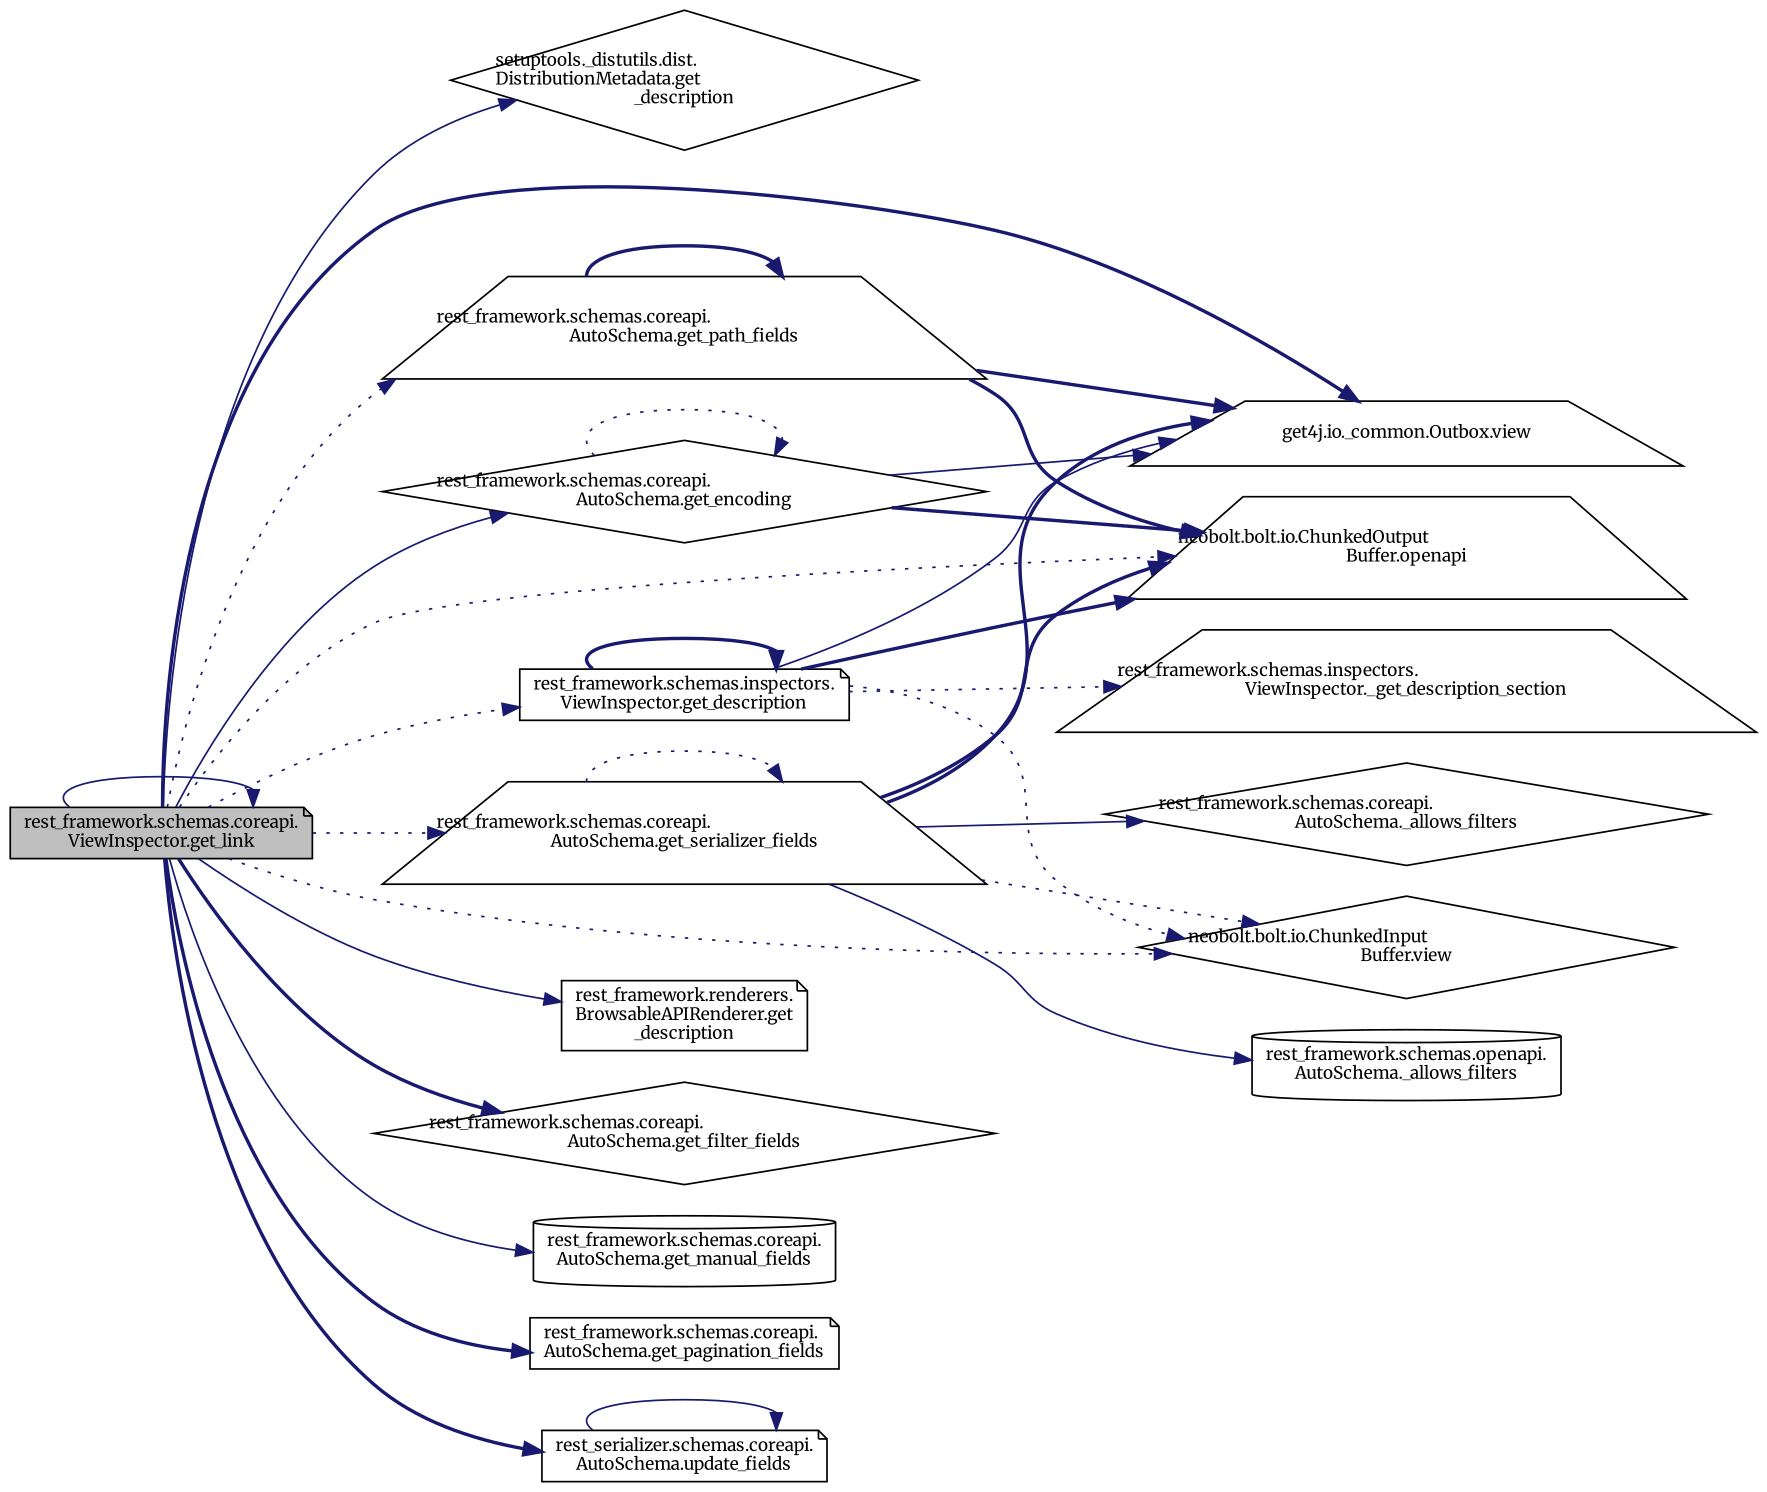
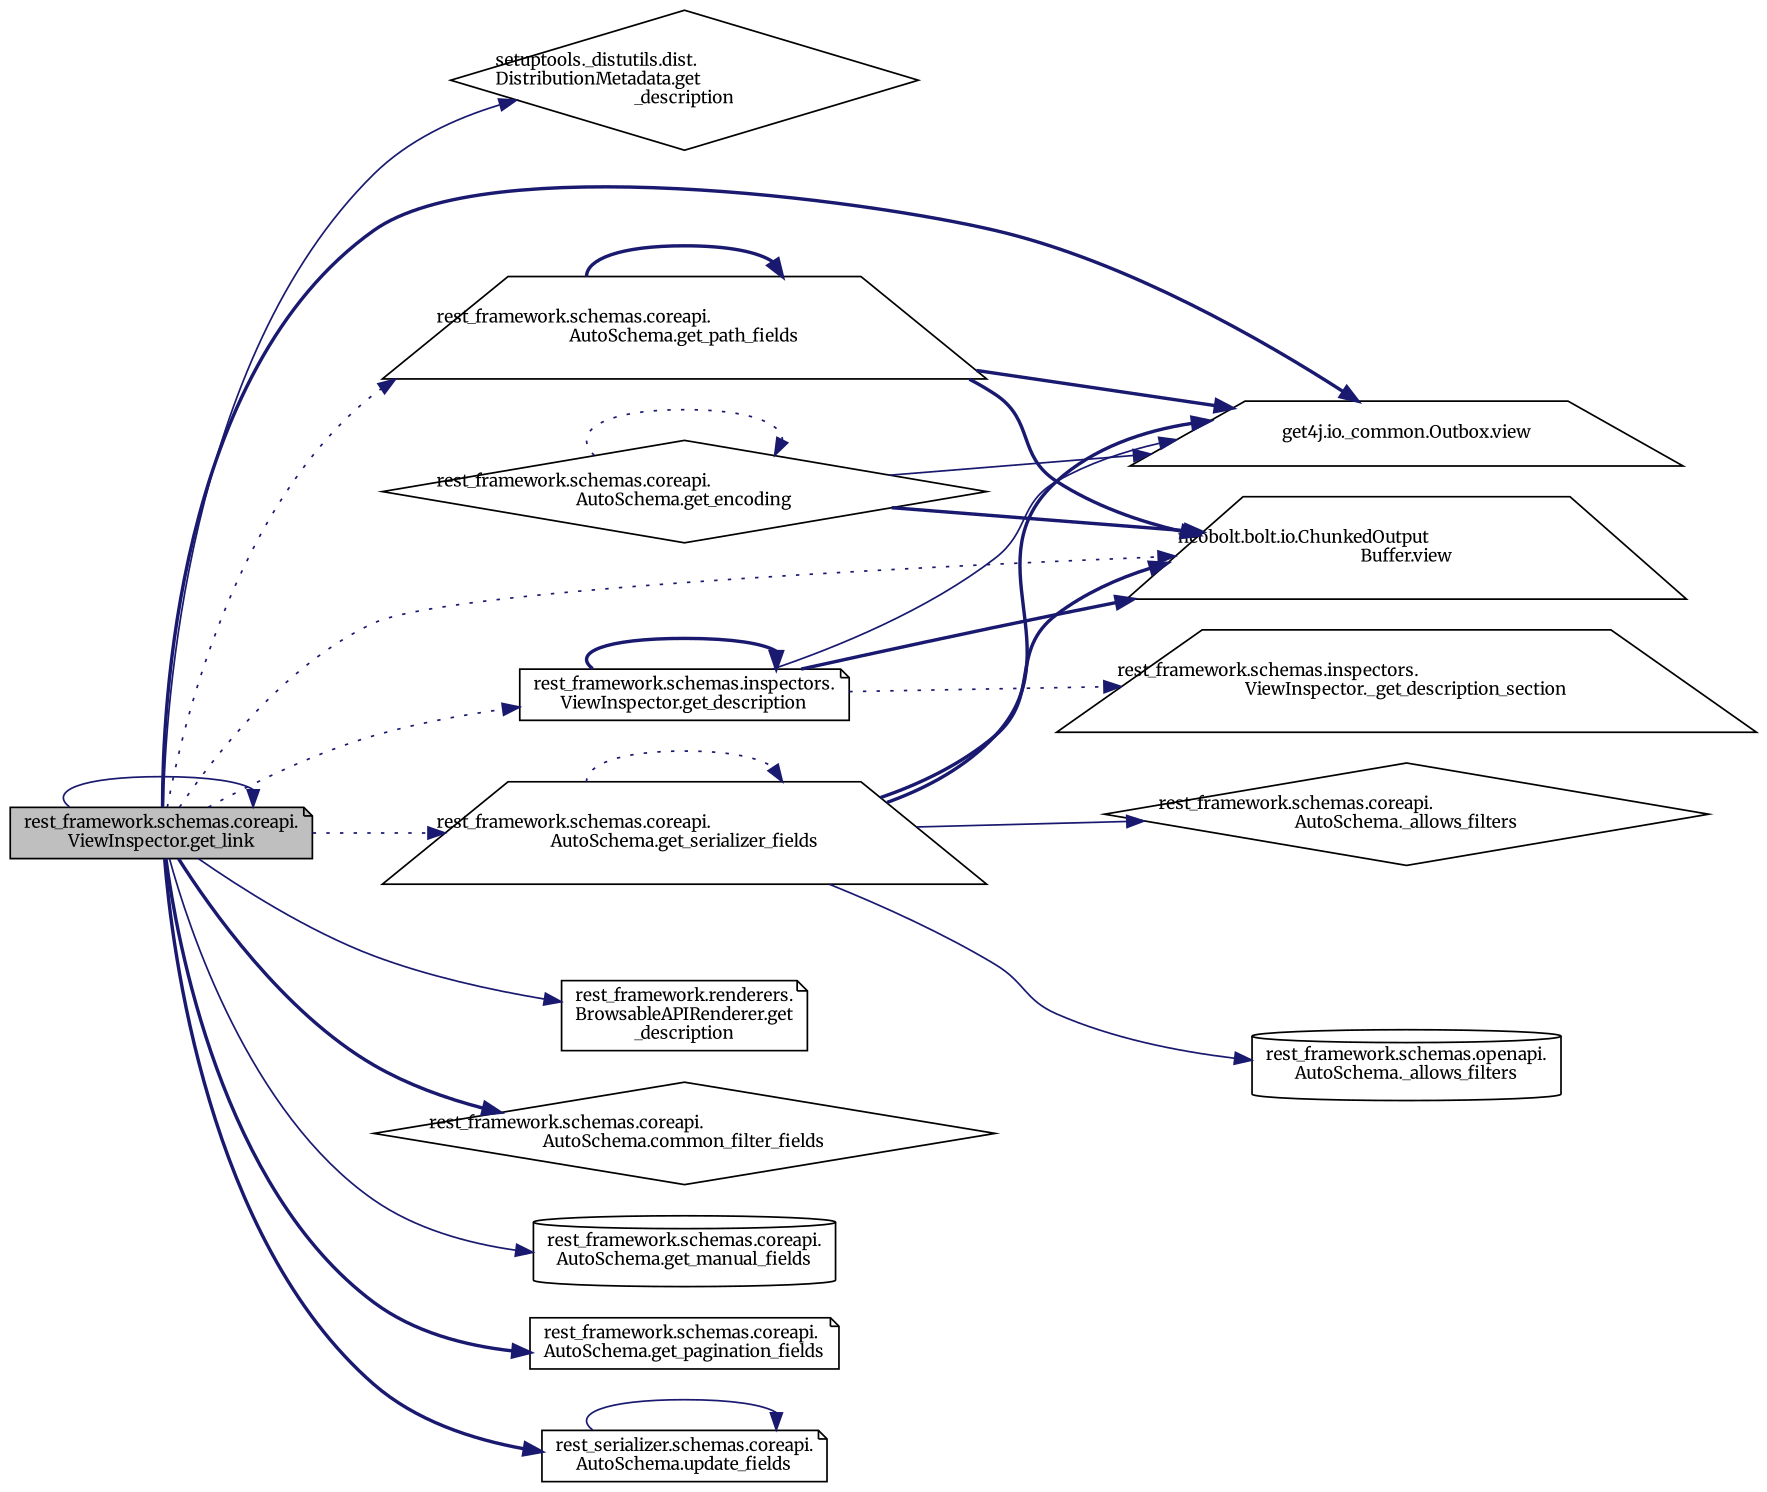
(1407, 548) -> (1407, 548)
(302, 627) -> none
(1407, 947) -> none
(684, 1133) -> (684, 1133)
